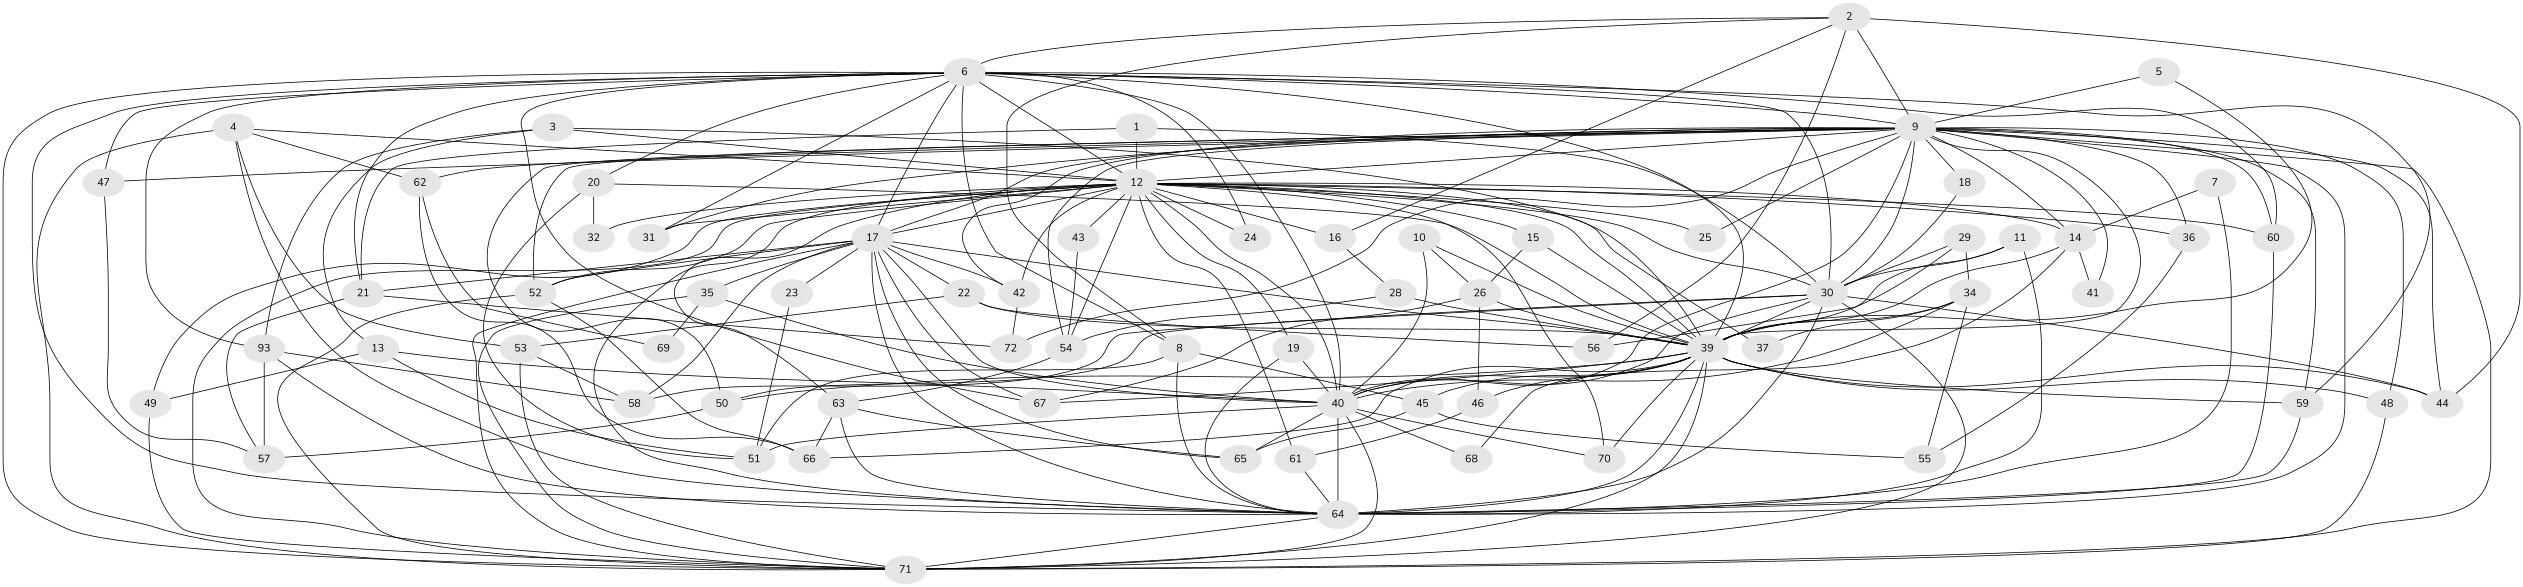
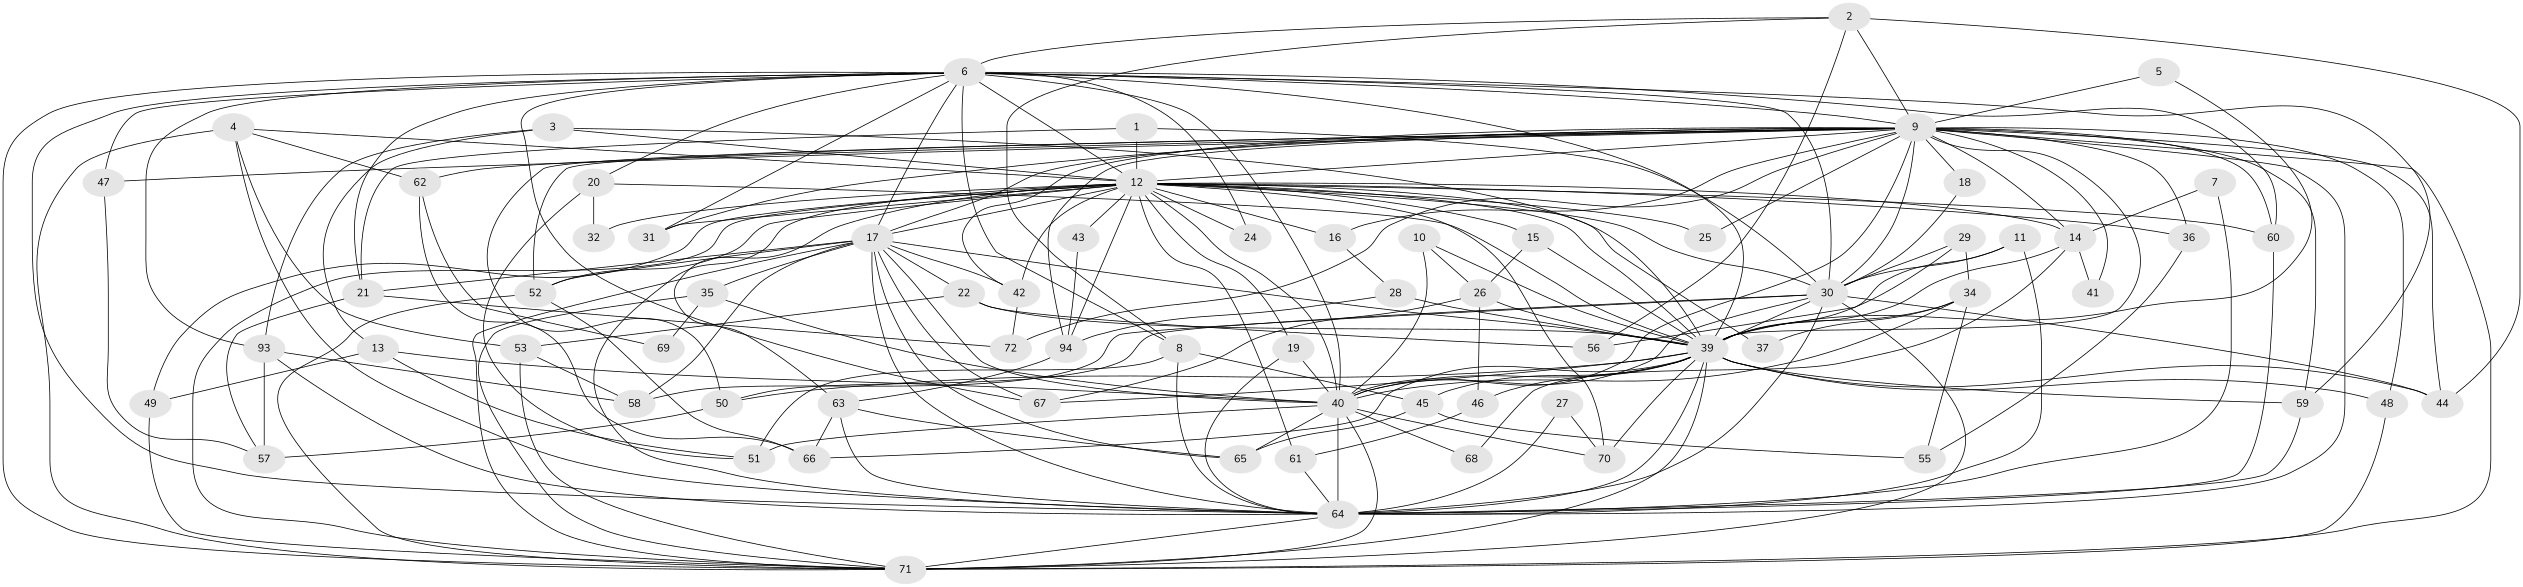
(1604, 122) -> (1655, 200)
(792, 293) -> none
(1066, 349) -> (1066, 349)
none -> (1562, 404)
